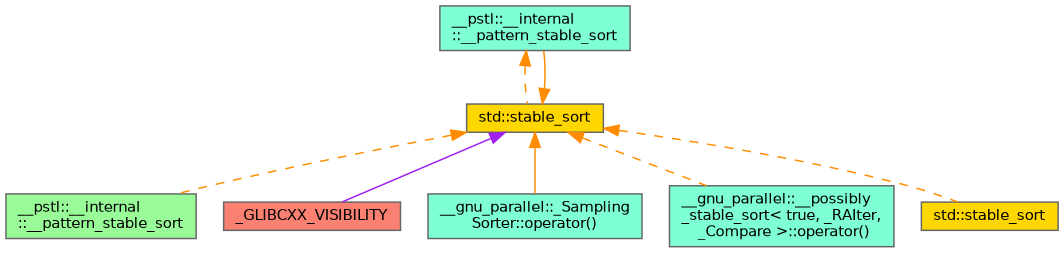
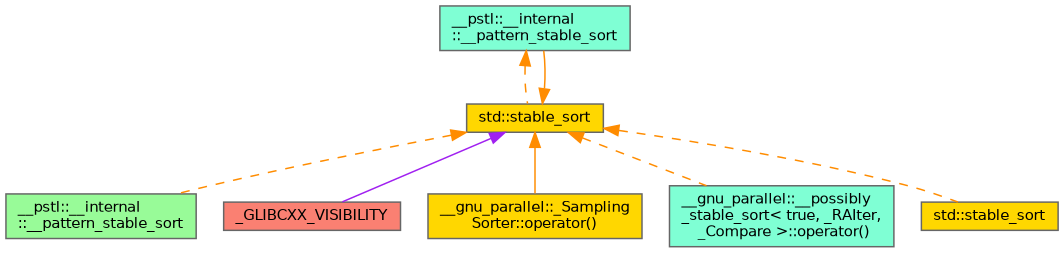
(535, 216) -> (535, 216)
